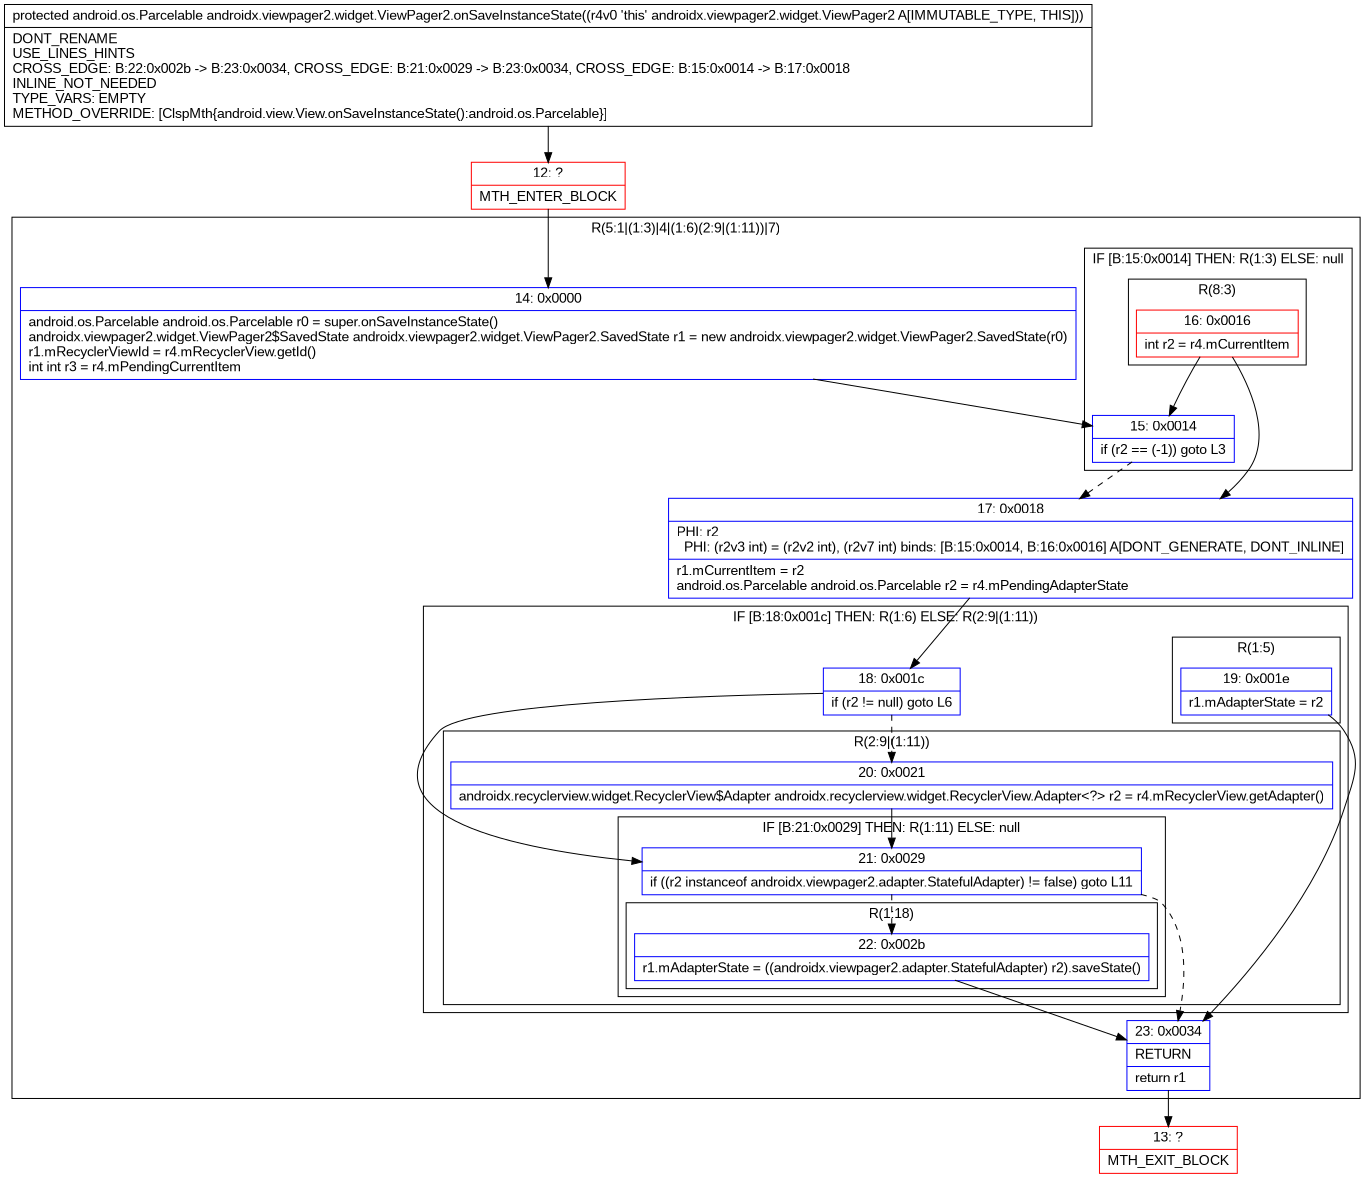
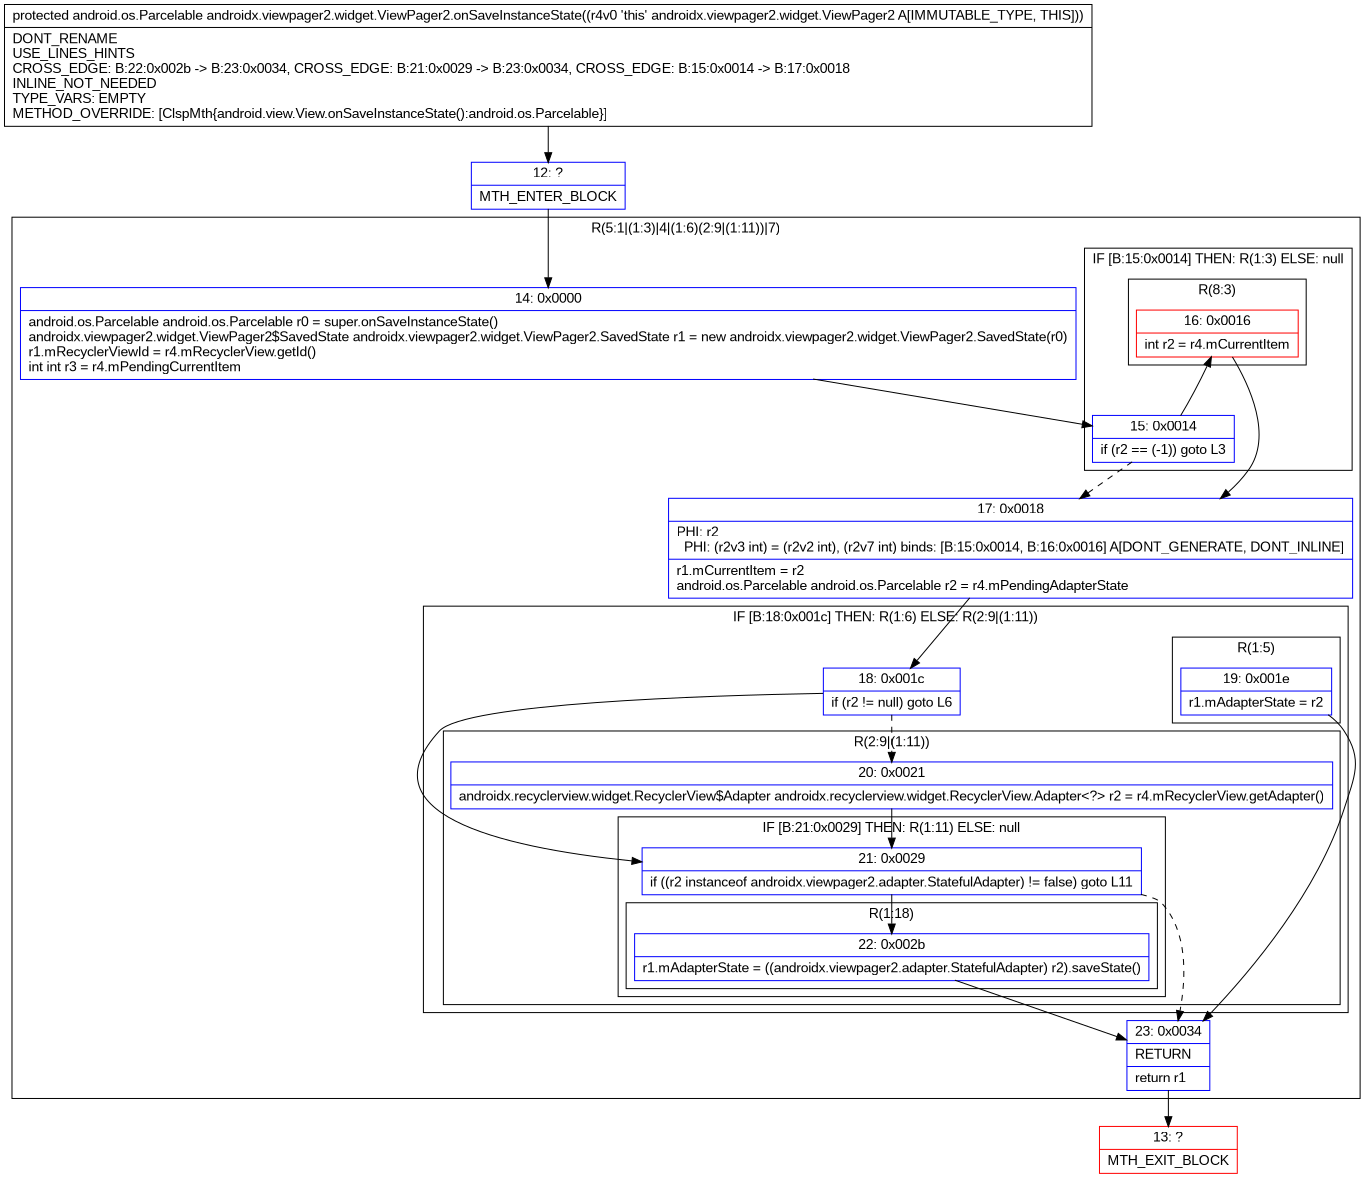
(548, 186) -> (548, 186)
(1186, 381) -> (1194, 391)
(892, 909) -> (892, 909)
